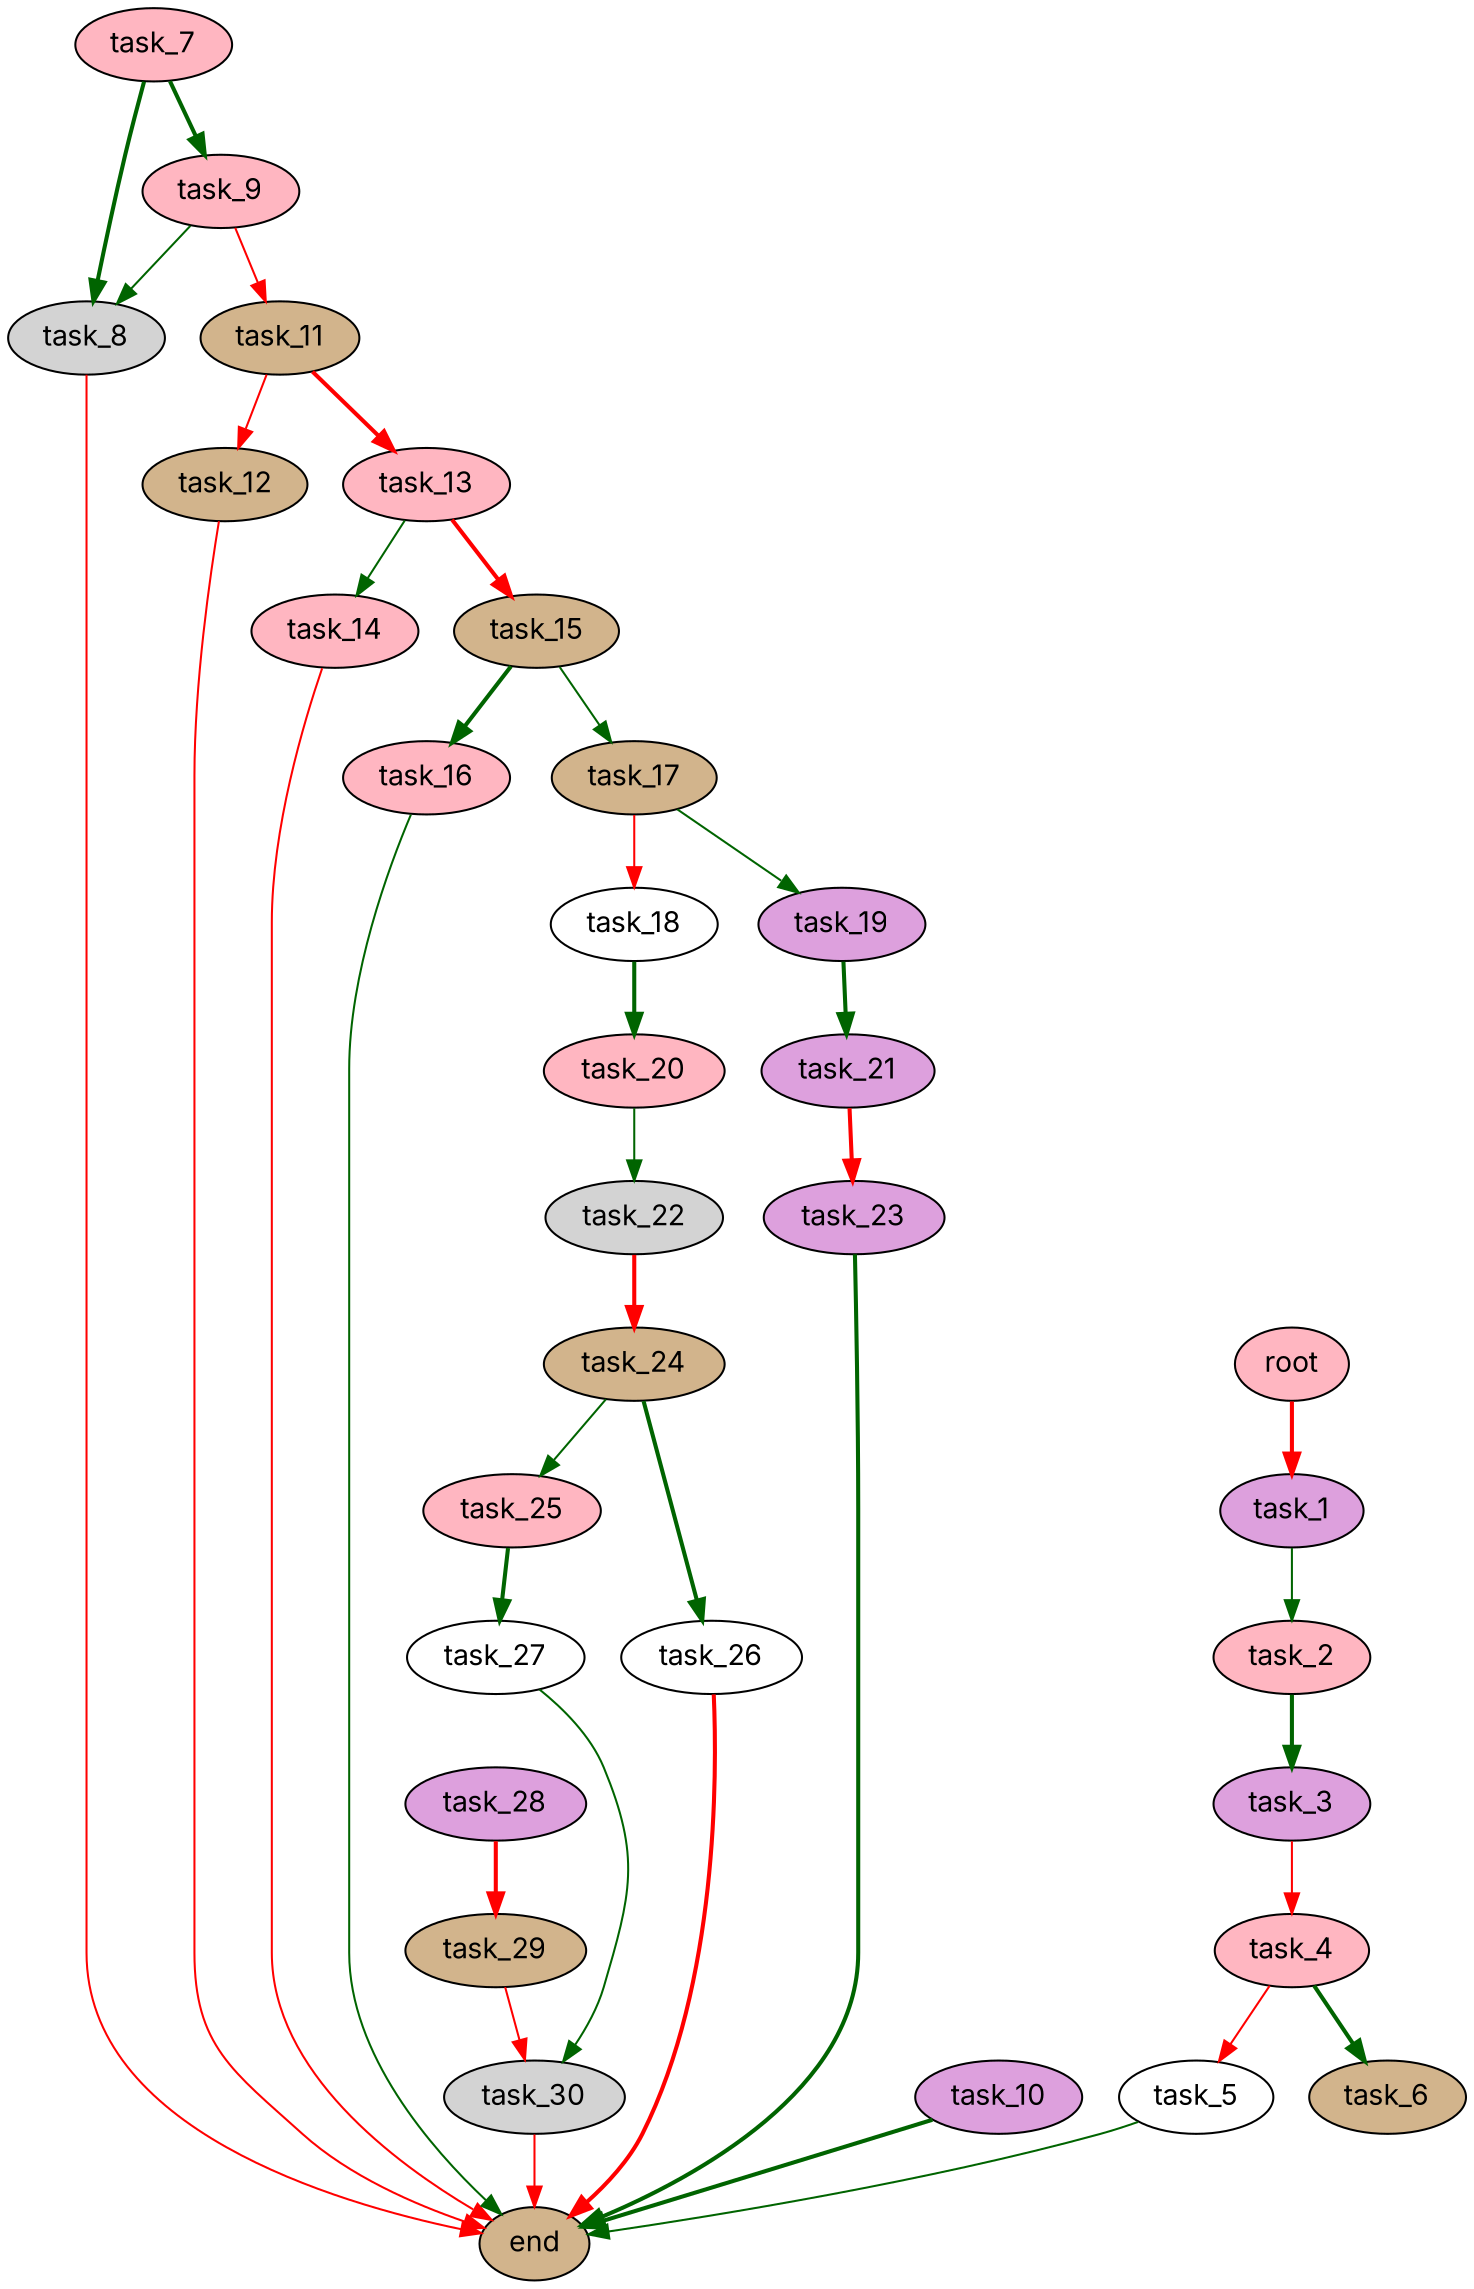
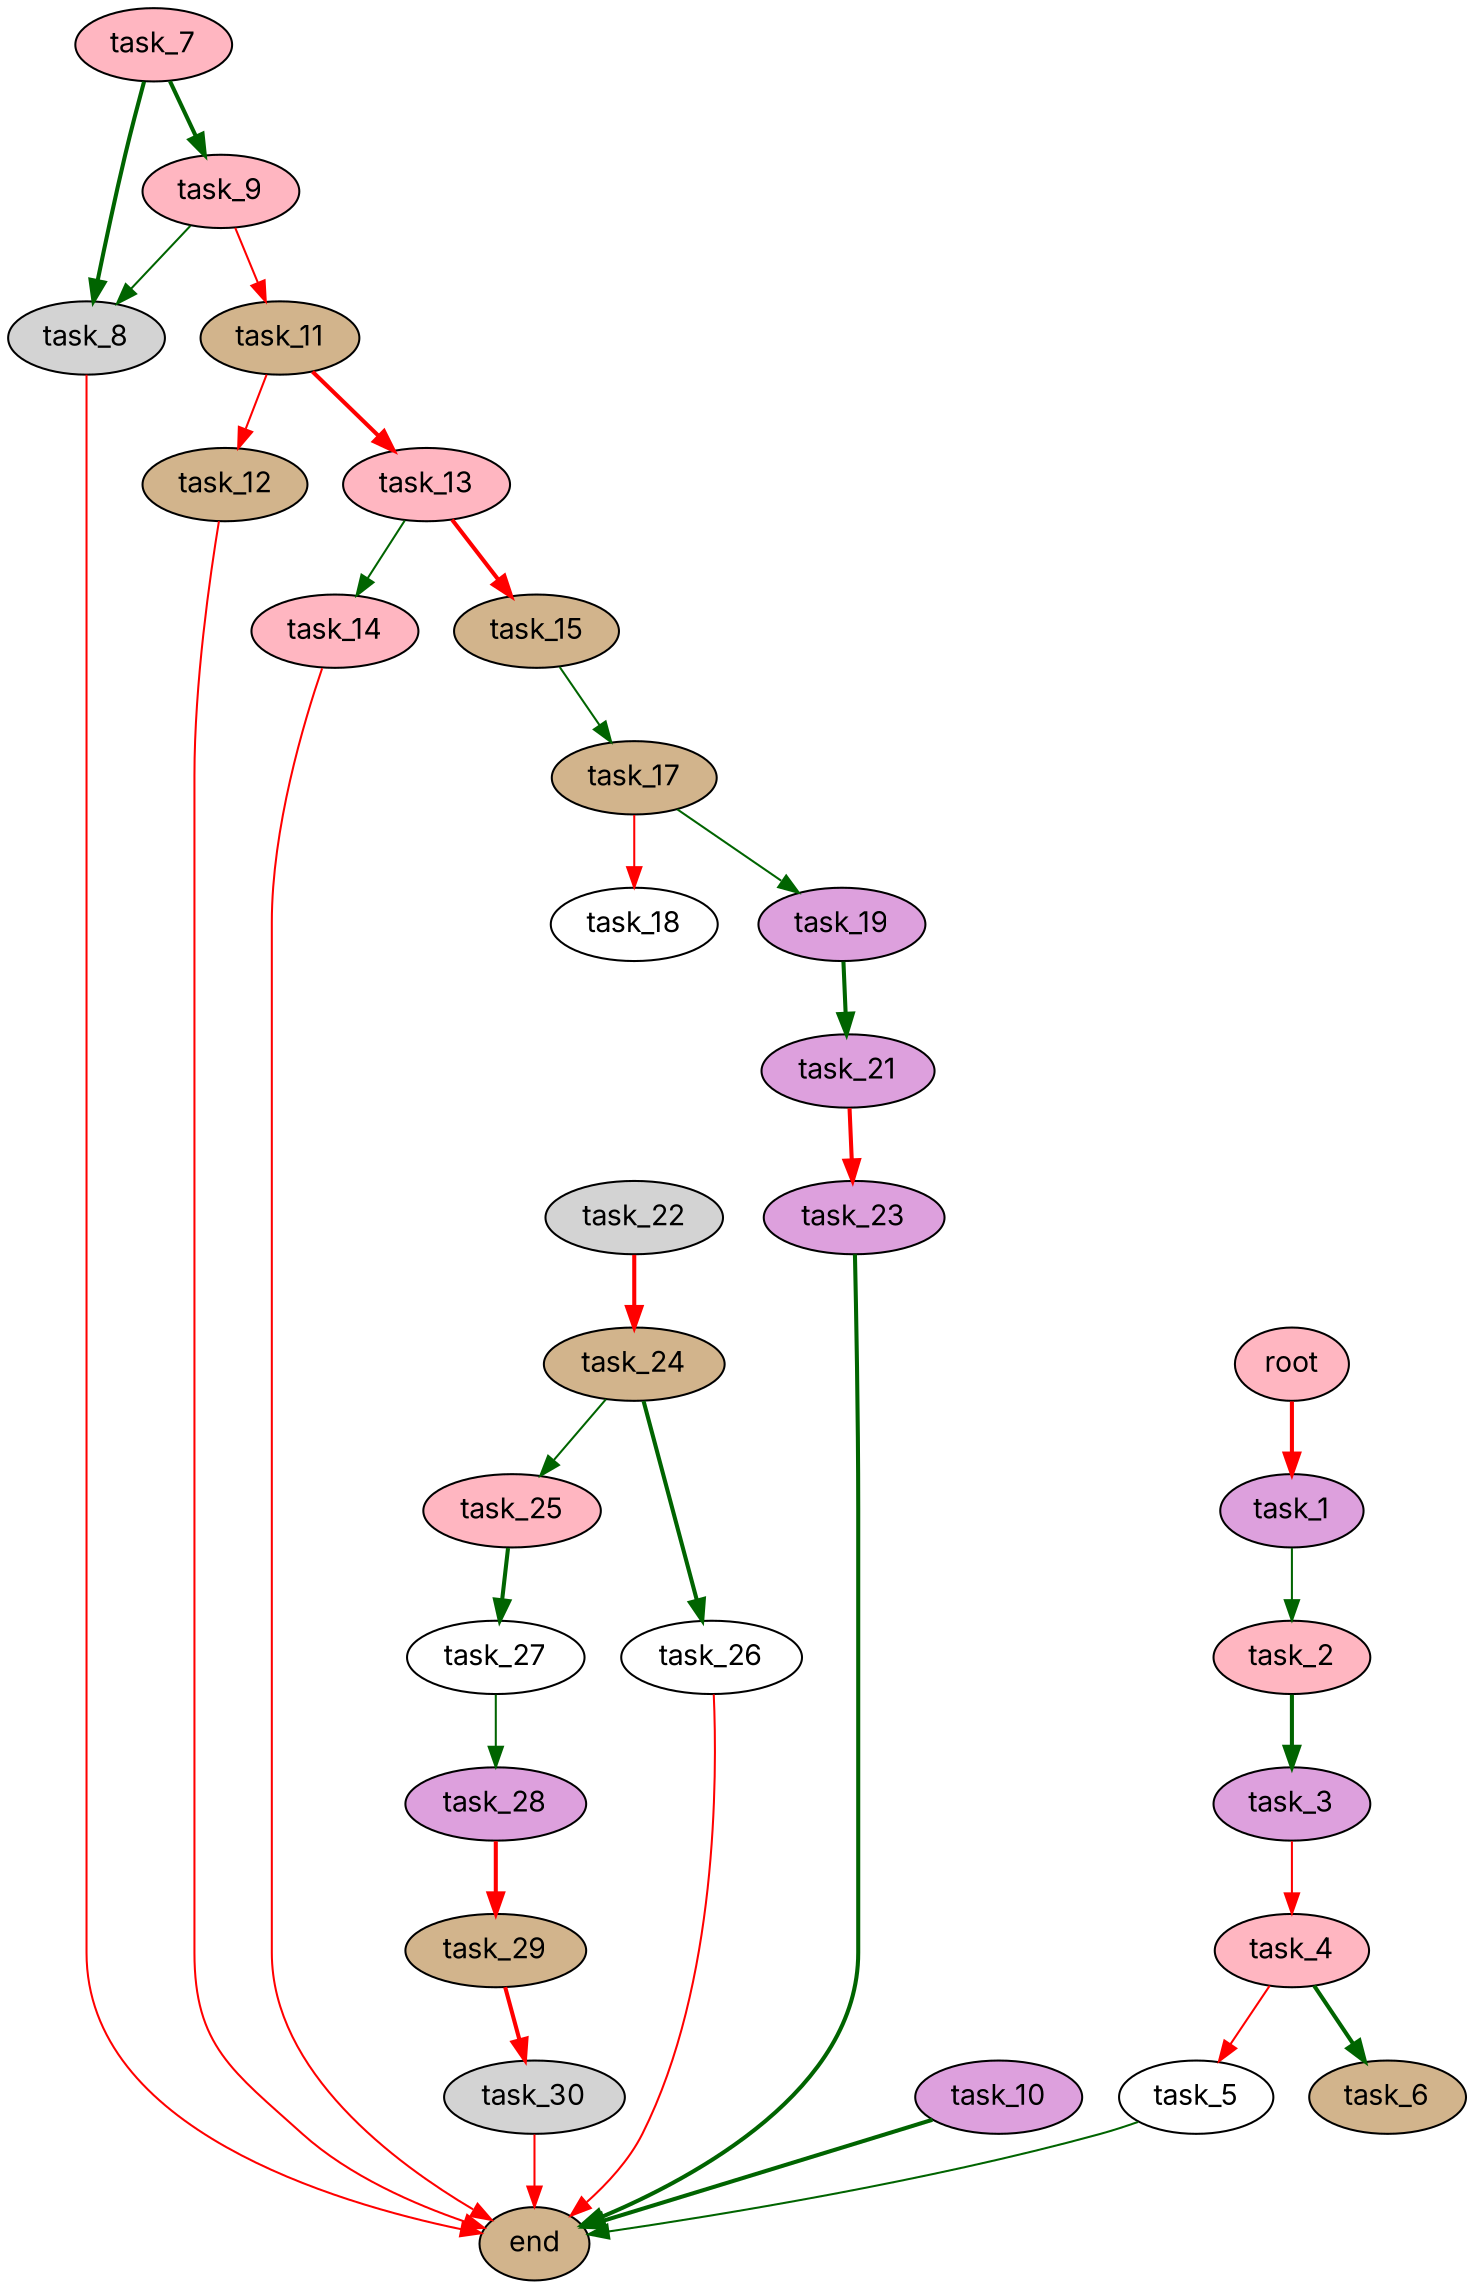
(427, 778) -> none
(634, 1071) -> none
(628, 1858) -> (496, 1721)
(696, 1962) -> (696, 1962)
(512, 2014) -> (512, 2014)
